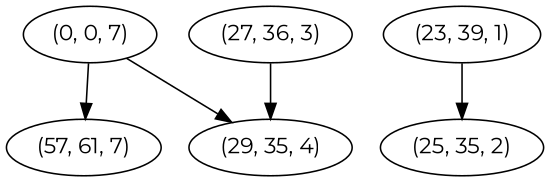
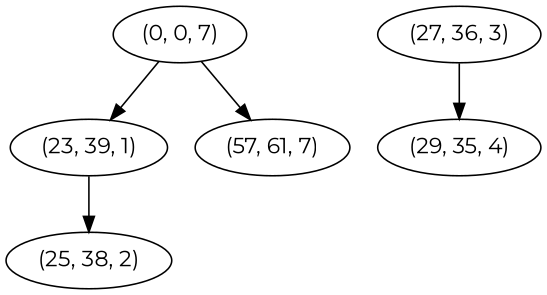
(172, 86) -> (140, 85)
(462, 148) -> (89, 261)
